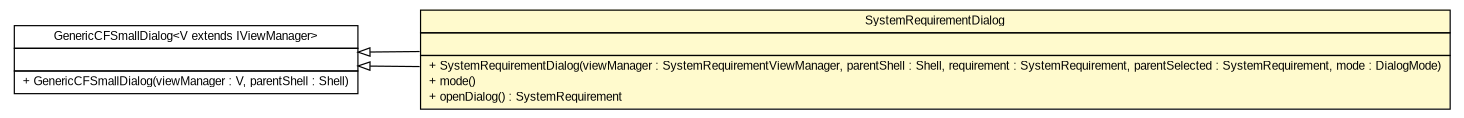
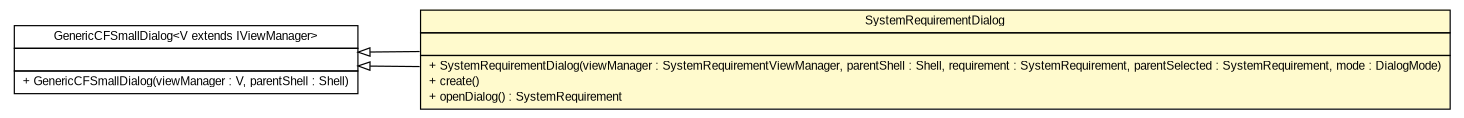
(453, 82) -> (455, 82)
